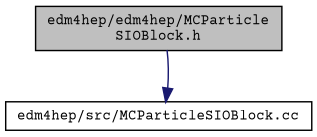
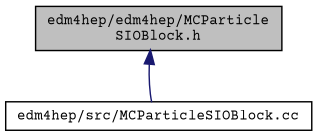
(168, 69) -> (149, 83)
